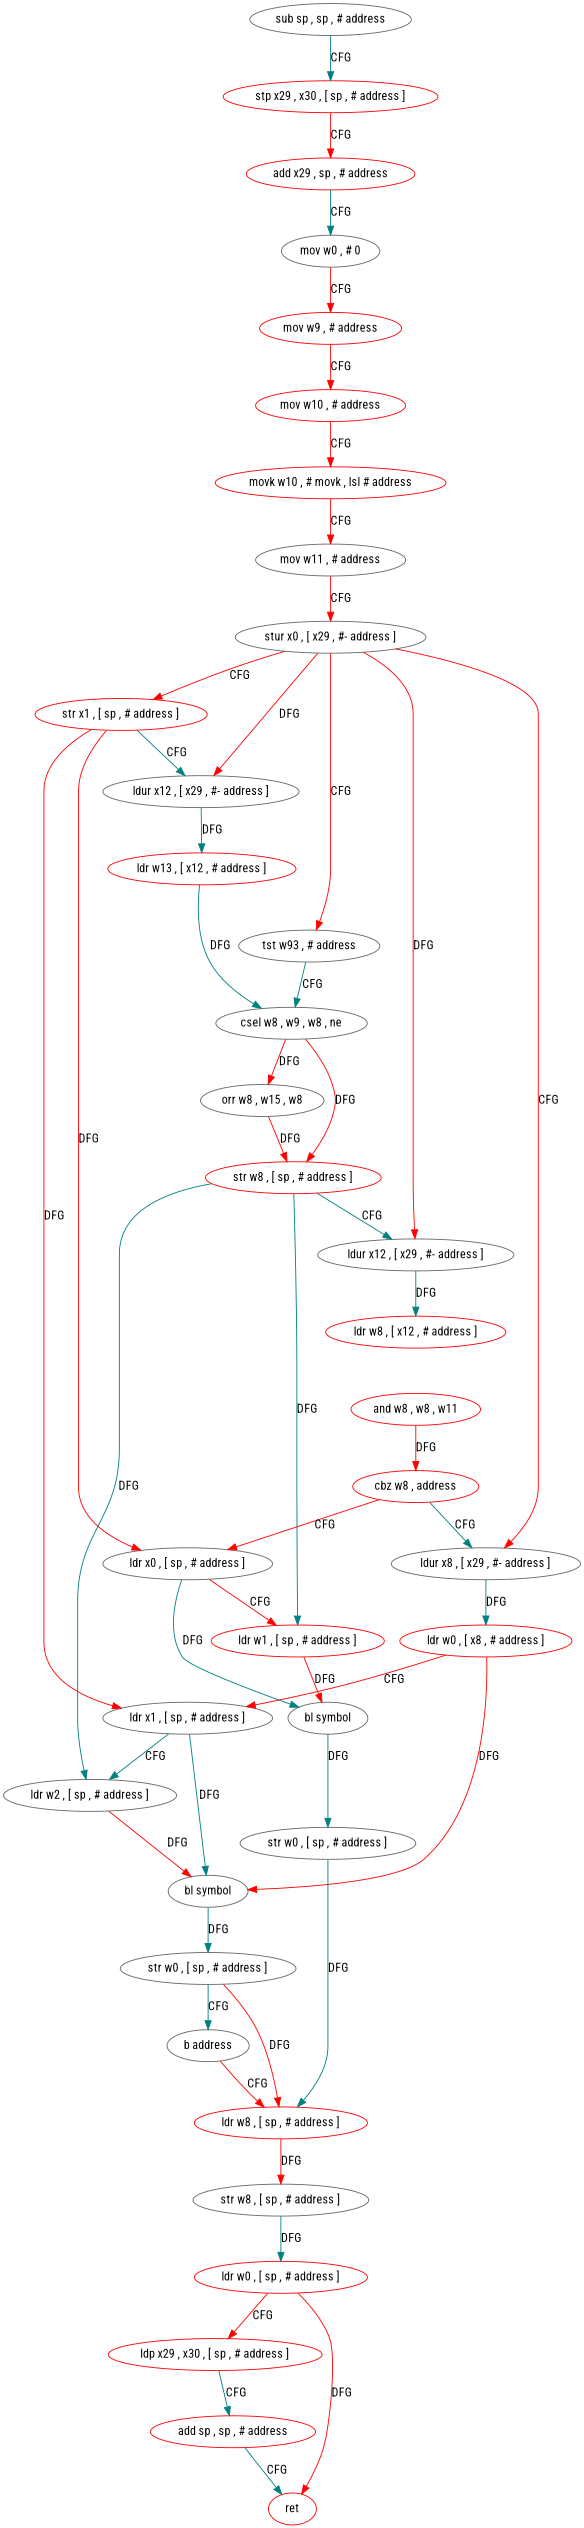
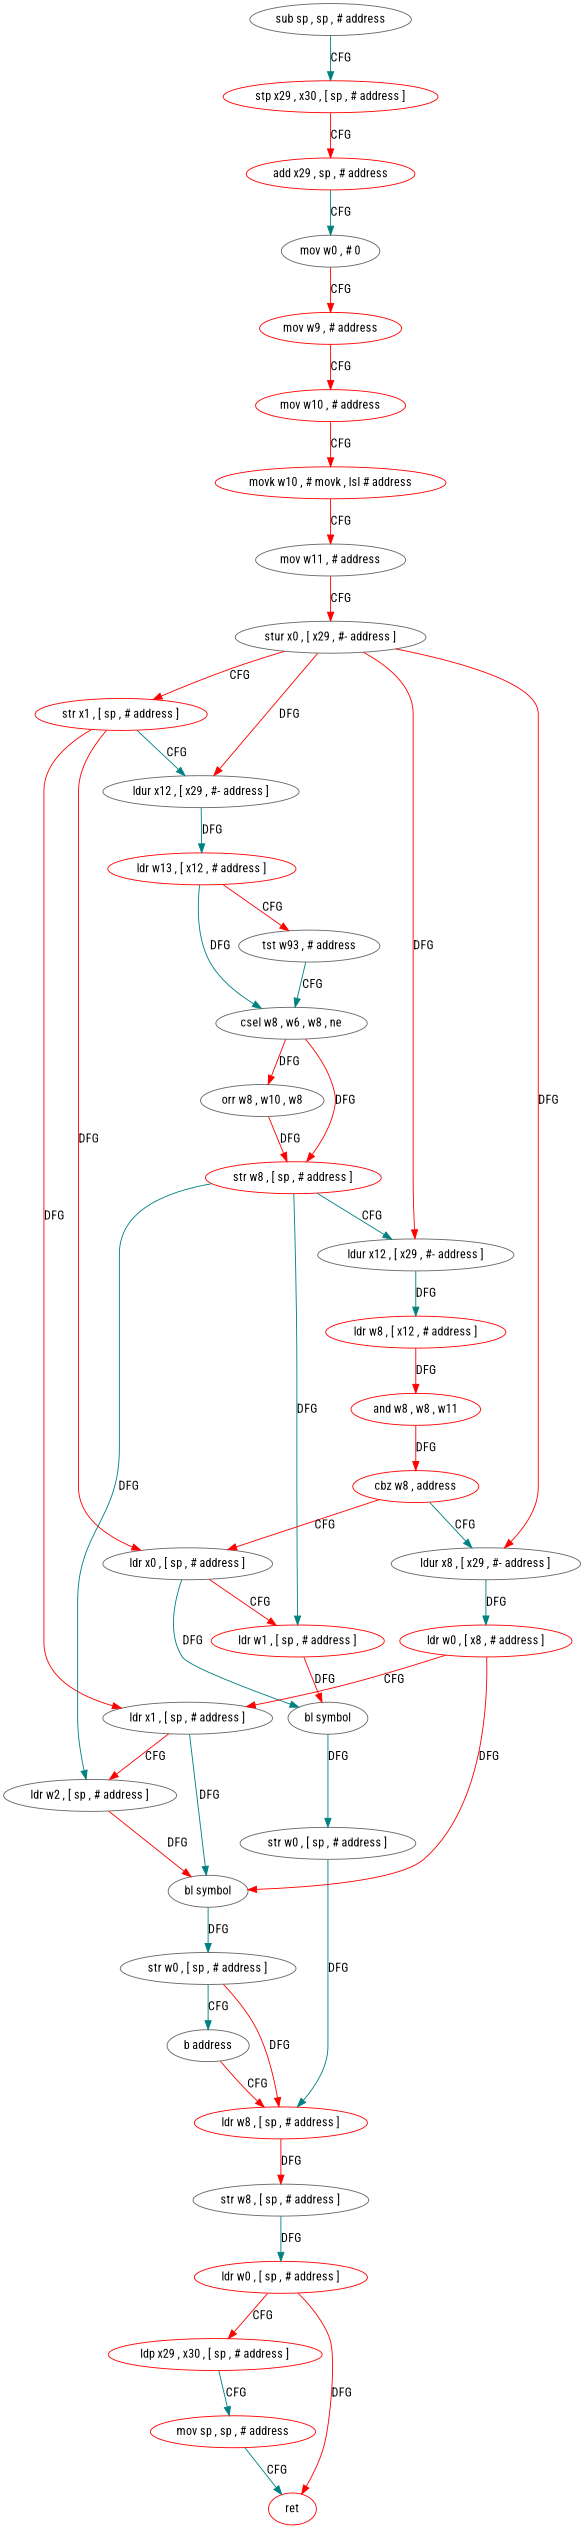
(331, 788) -> (252, 905)
(292, 1023) -> (292, 1023)
(262, 1100) -> (262, 1100)
(549, 1100) -> (549, 1100)
none -> (416, 1366)
(143, 1754) -> (143, 1754)
(233, 2432) -> (233, 2432)
